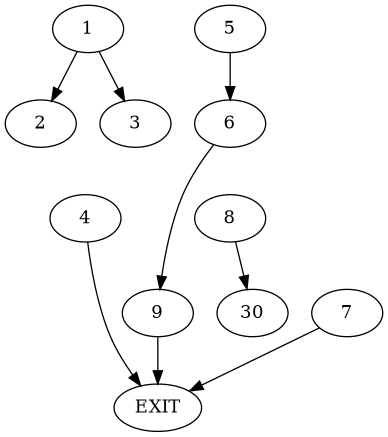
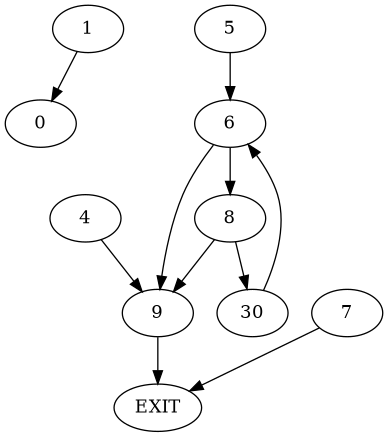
(41, 124) -> (41, 124)
(135, 124) -> none
none -> (230, 165)
none -> (281, 221)
none -> (198, 260)
(102, 312) -> (118, 260)
